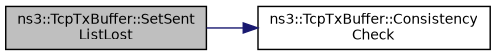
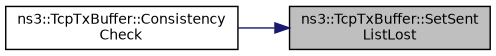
(225, 28) -> (256, 28)
